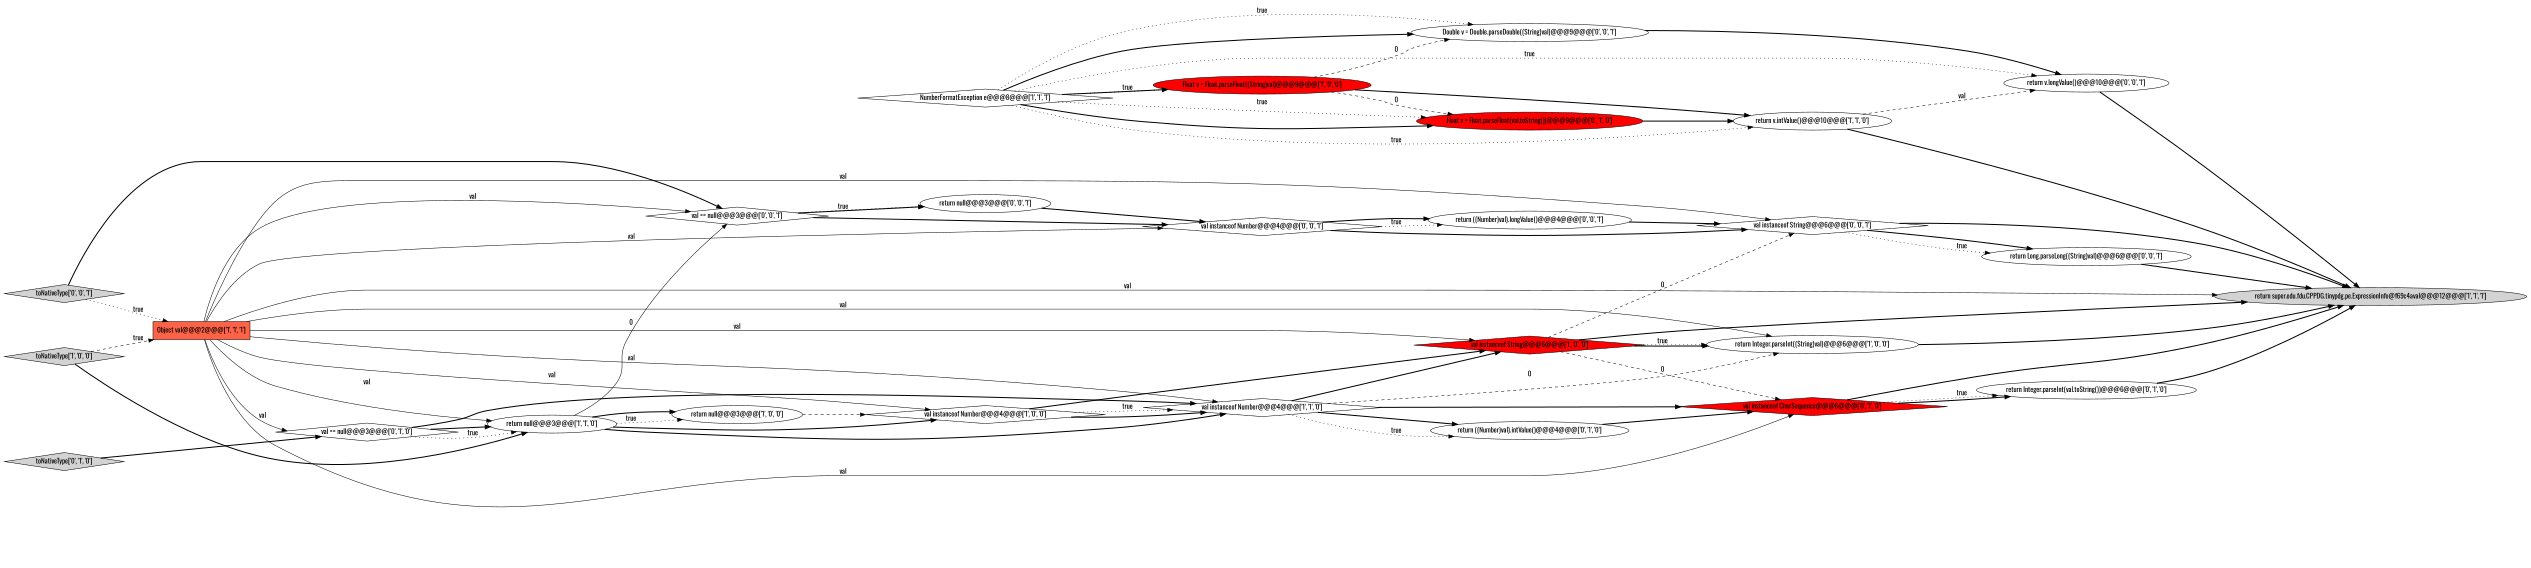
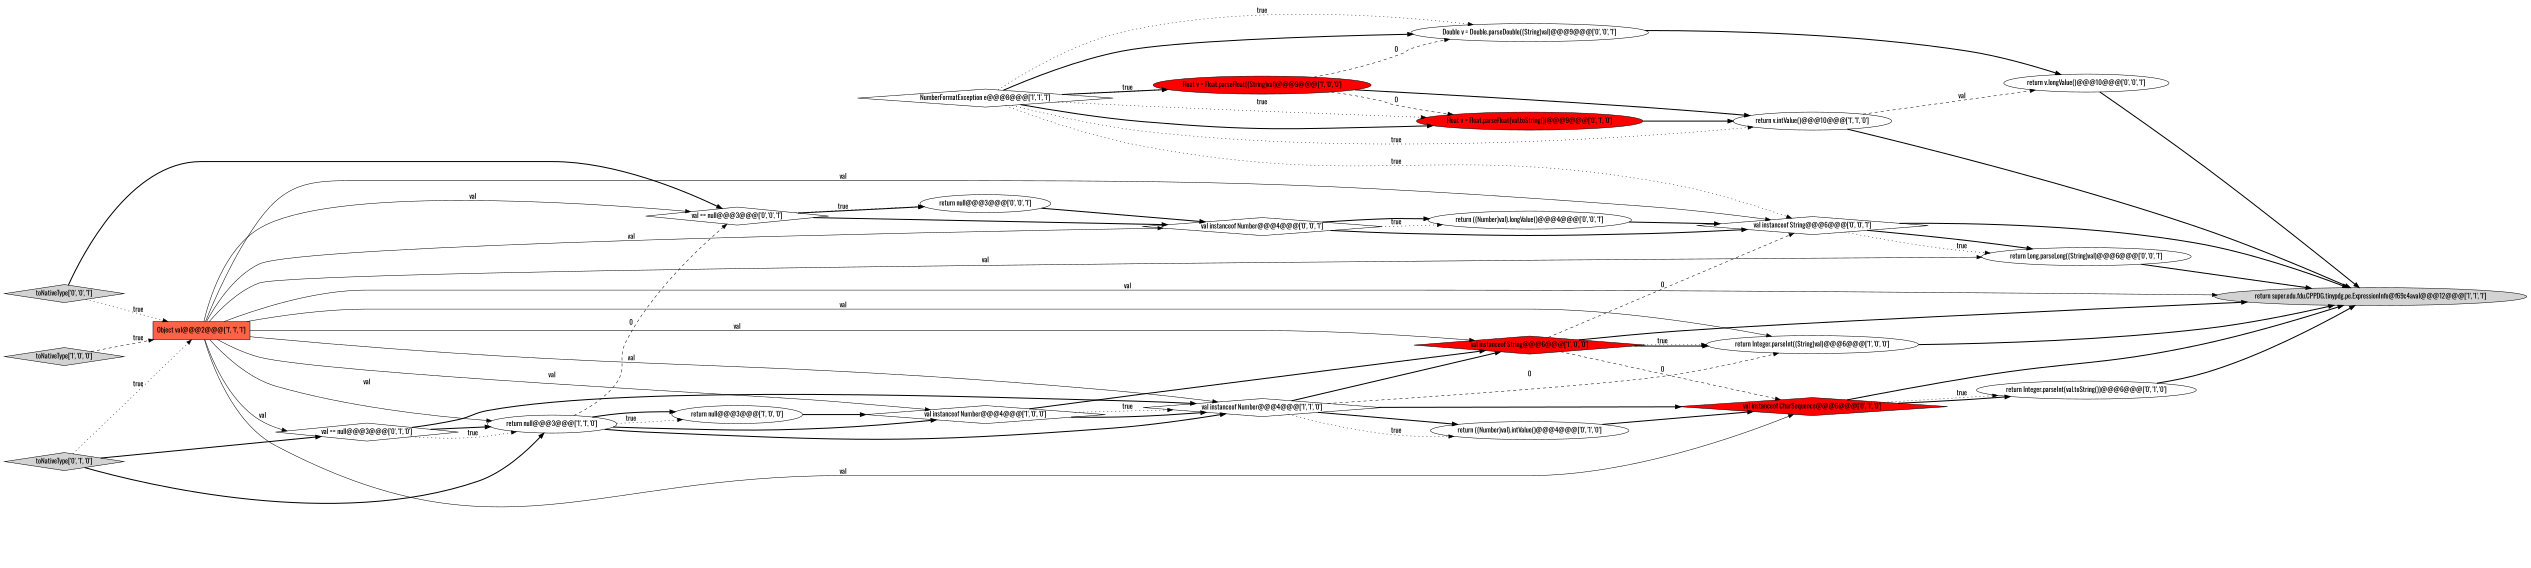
(1522, 58) -> (1395, 165)
none -> (1086, 264)
(640, 319) -> (640, 319)
none -> (130, 399)
(832, 415) -> (832, 415)
(289, 461) -> (319, 503)
